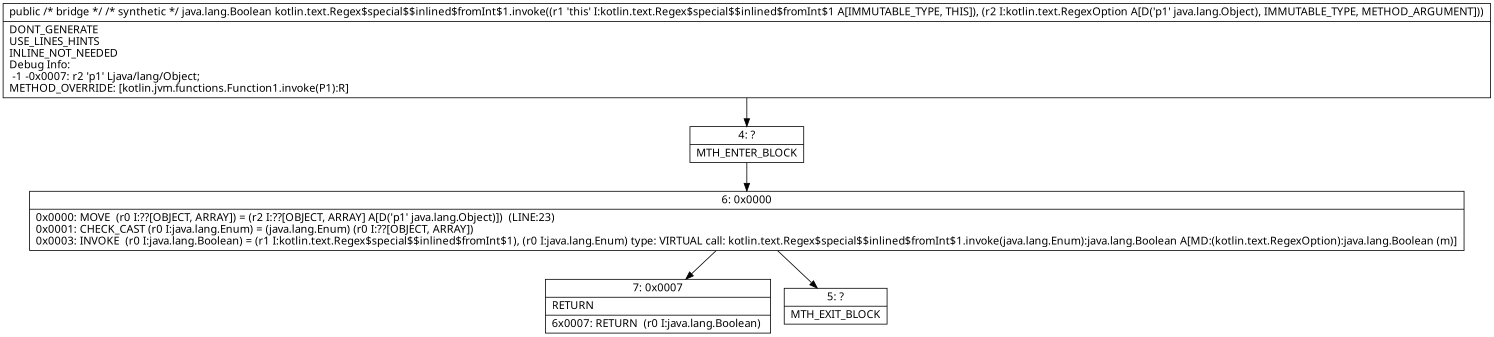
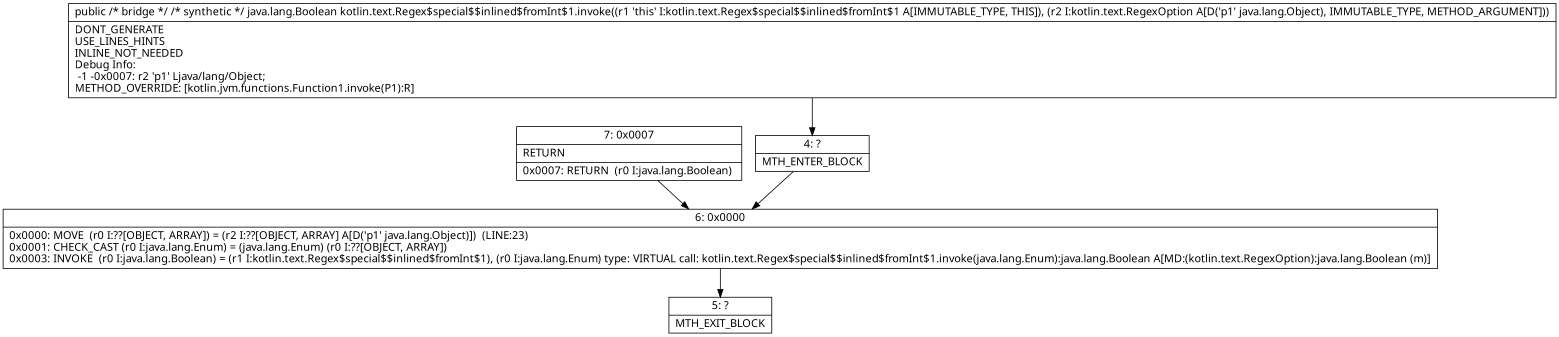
(704, 262) -> (670, 192)
(658, 324) -> (629, 171)
